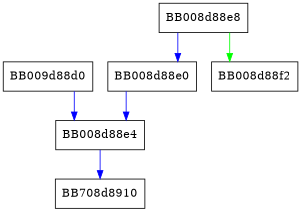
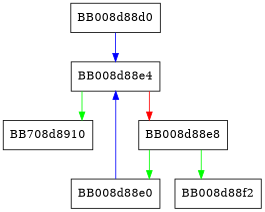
(178, 43) -> (149, 160)
(48, 77) -> (116, 18)
none -> (149, 102)
(100, 160) -> (82, 102)
